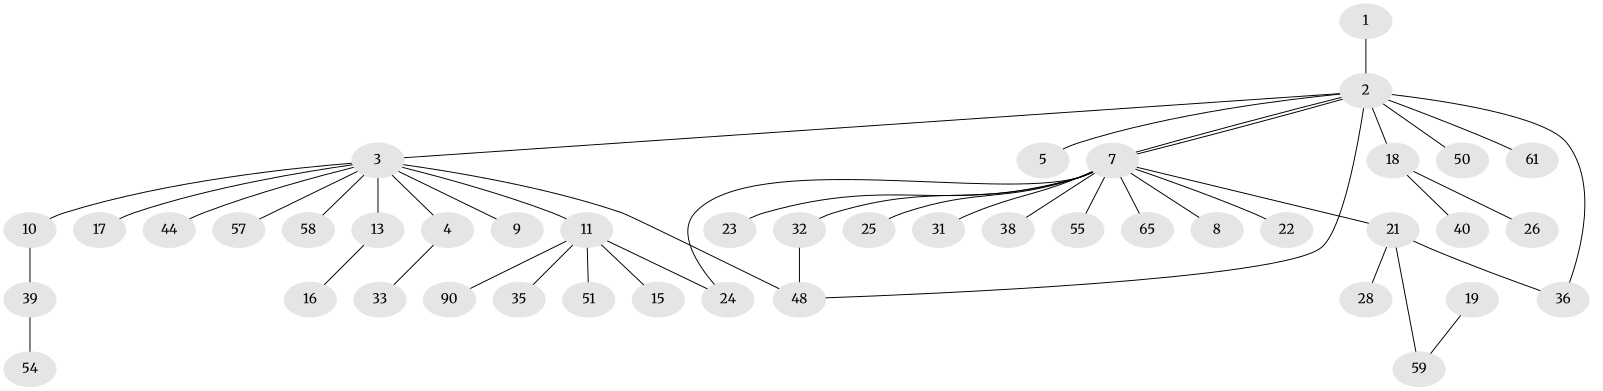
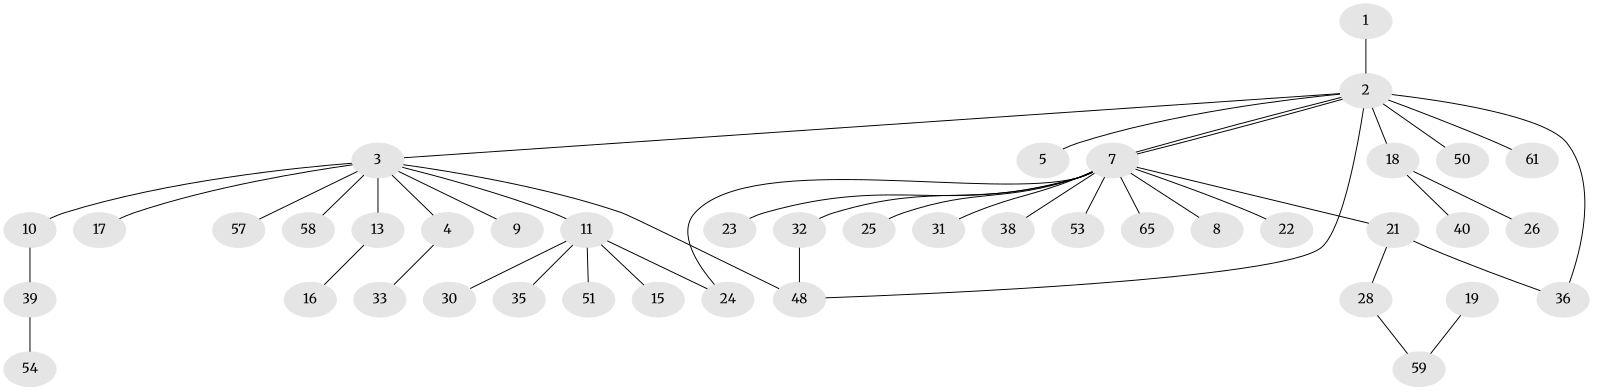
(169, 230) -> none
(1078, 230) -> (1078, 230)
(449, 300) -> (449, 300)
(1406, 300) -> (1393, 334)
